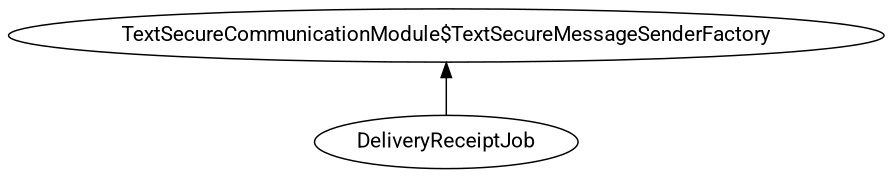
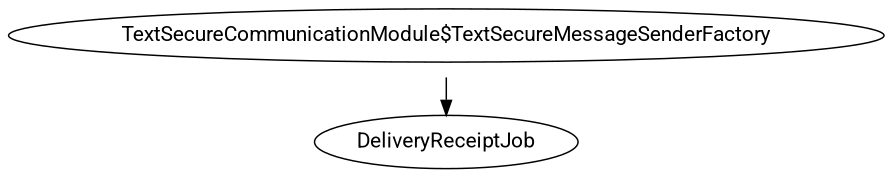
(446, 96) -> (446, 89)
